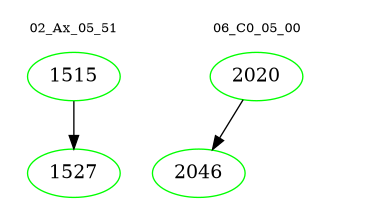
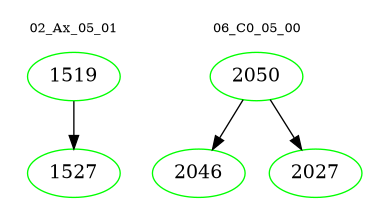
(74, 29) -> (74, 29)
(74, 77) -> (74, 77)
(257, 77) -> (257, 77)
none -> (316, 173)
